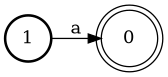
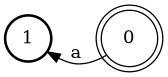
(70, 38) -> (83, 64)
